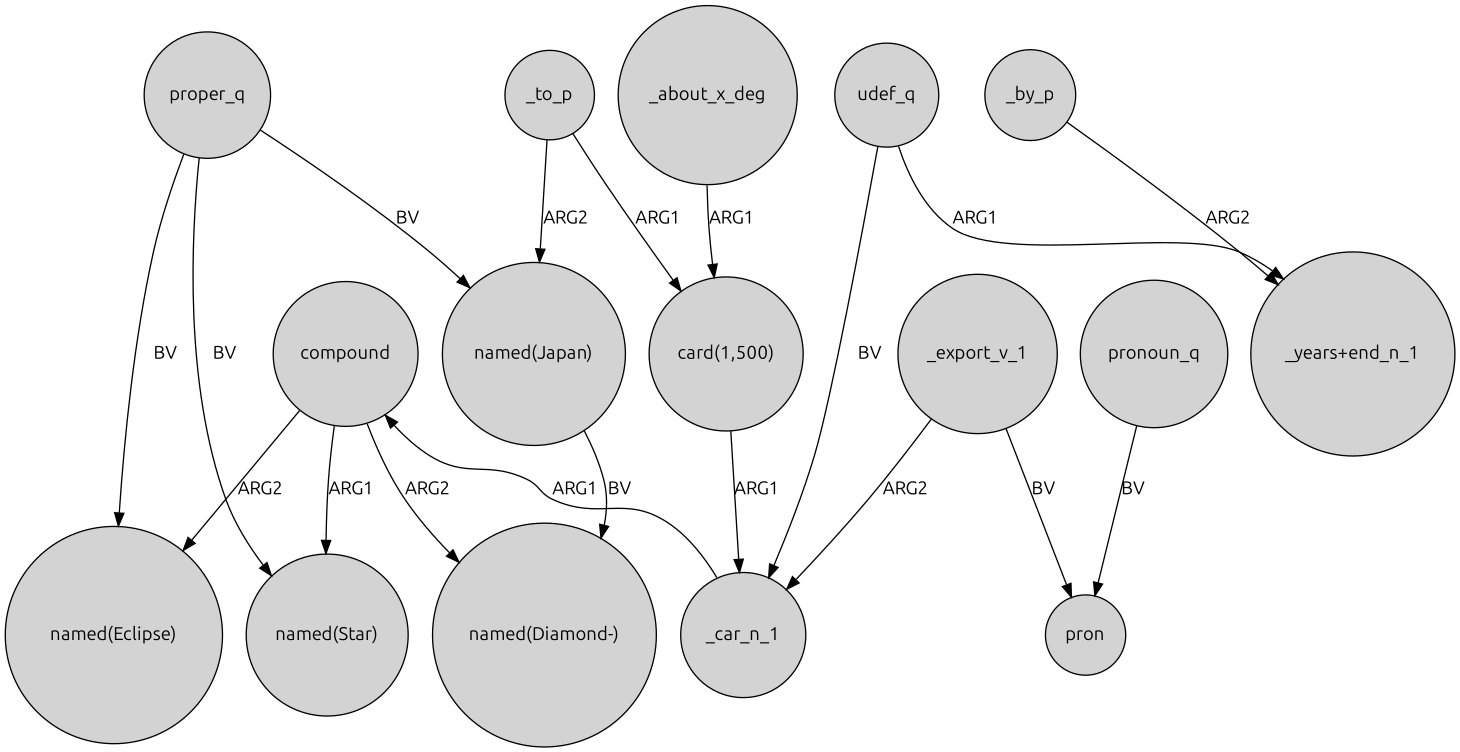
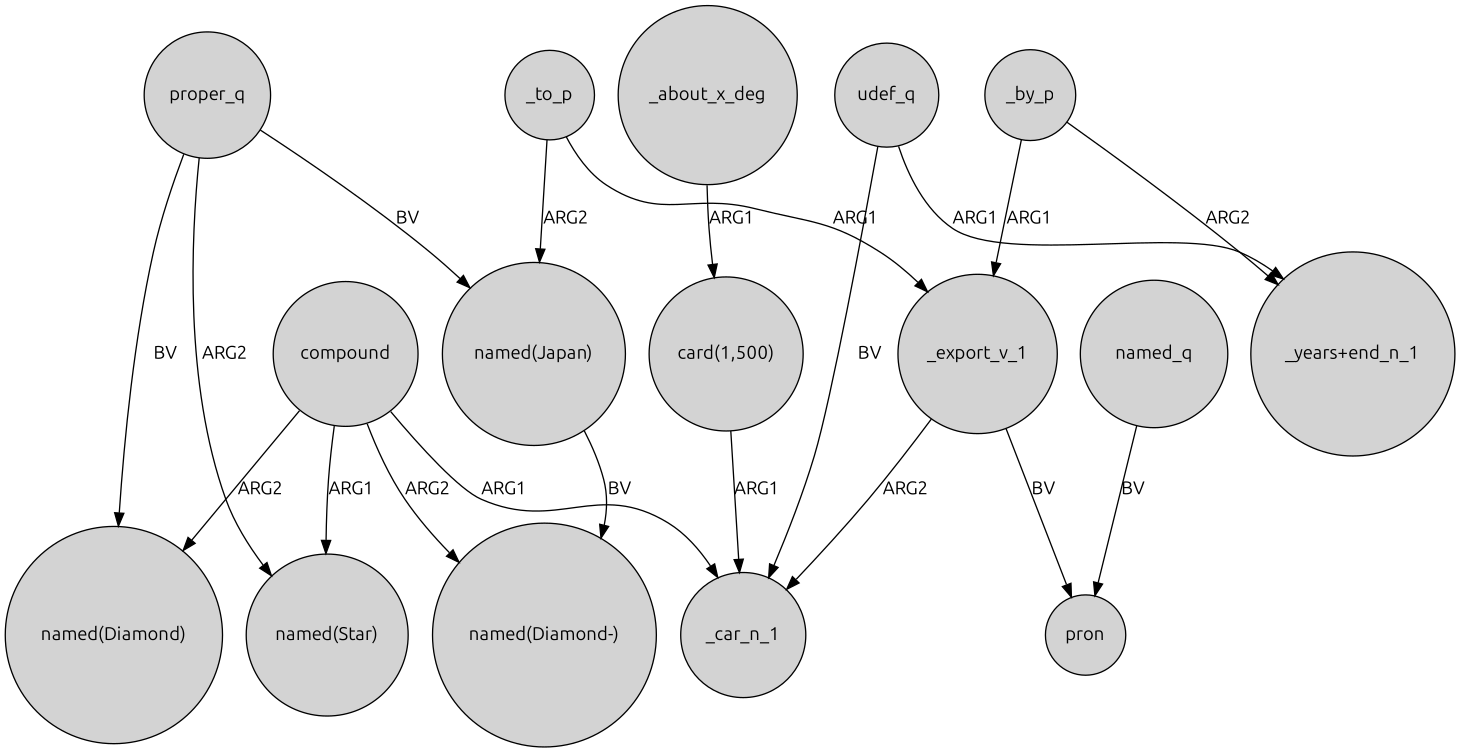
none -> (1009, 201)
(622, 207) -> (738, 206)
(225, 354) -> (225, 354)
(1154, 354) -> (1154, 354)
(559, 502) -> (543, 511)
(114, 635) -> (114, 635)
